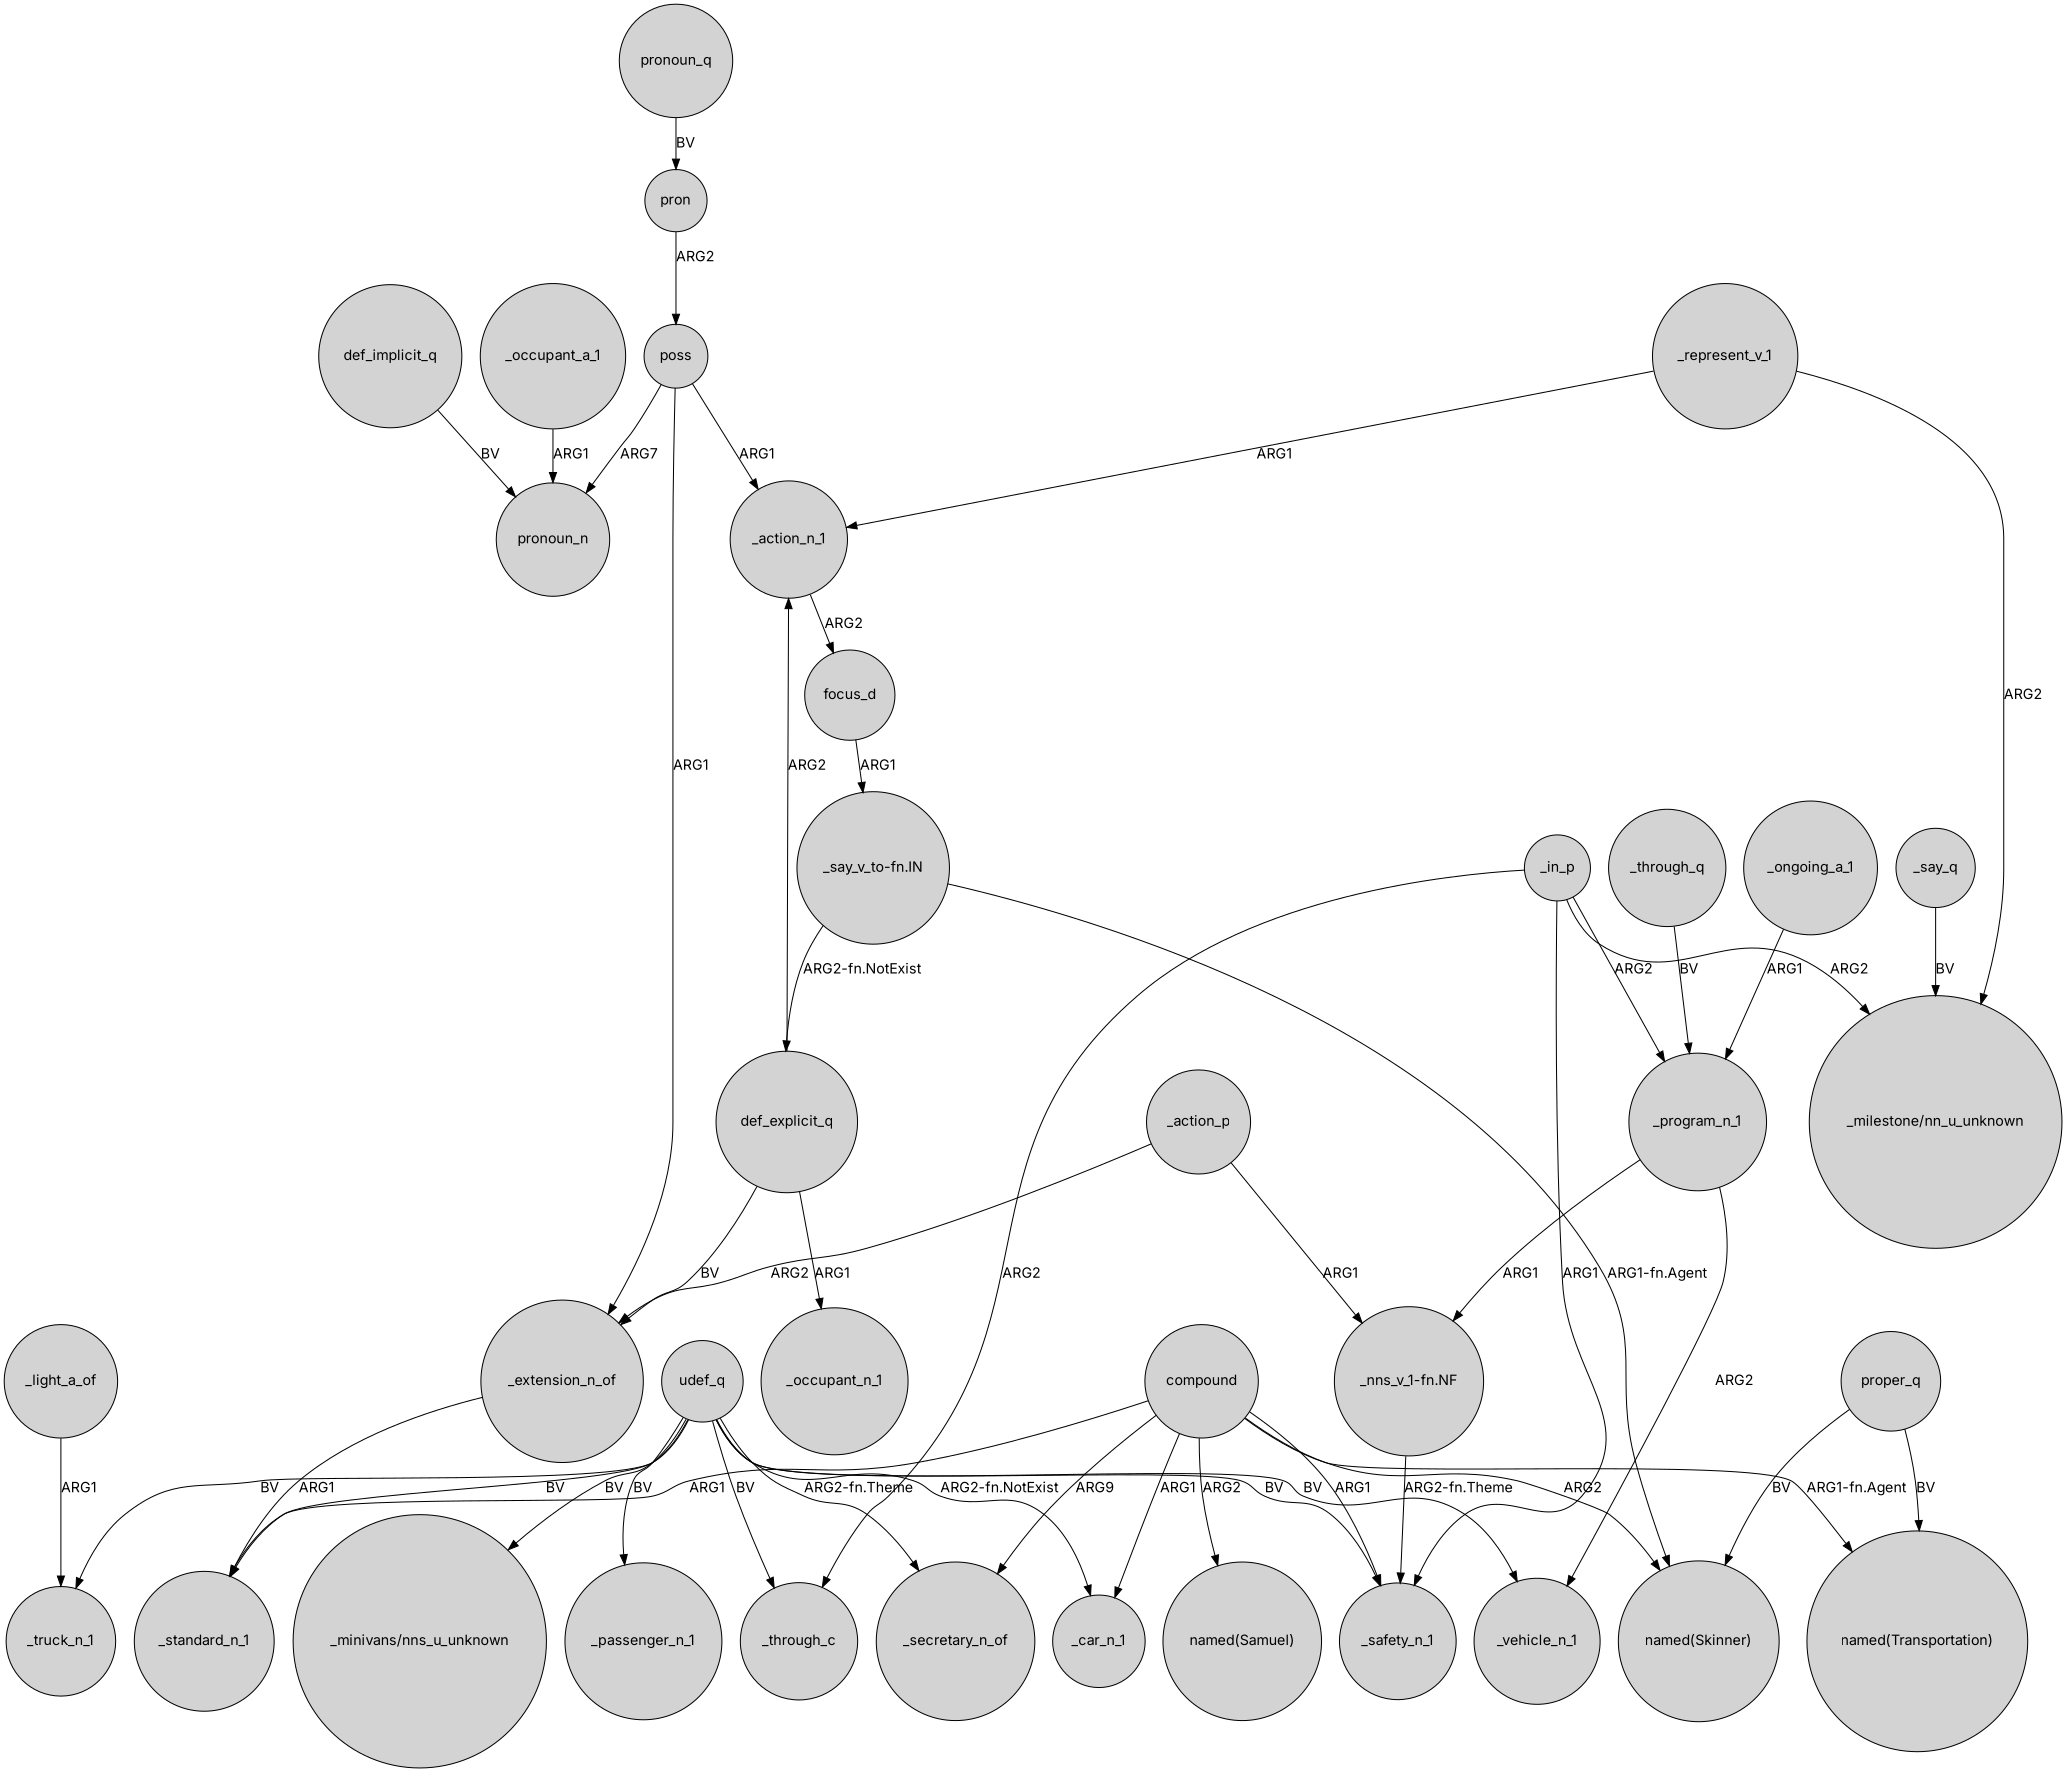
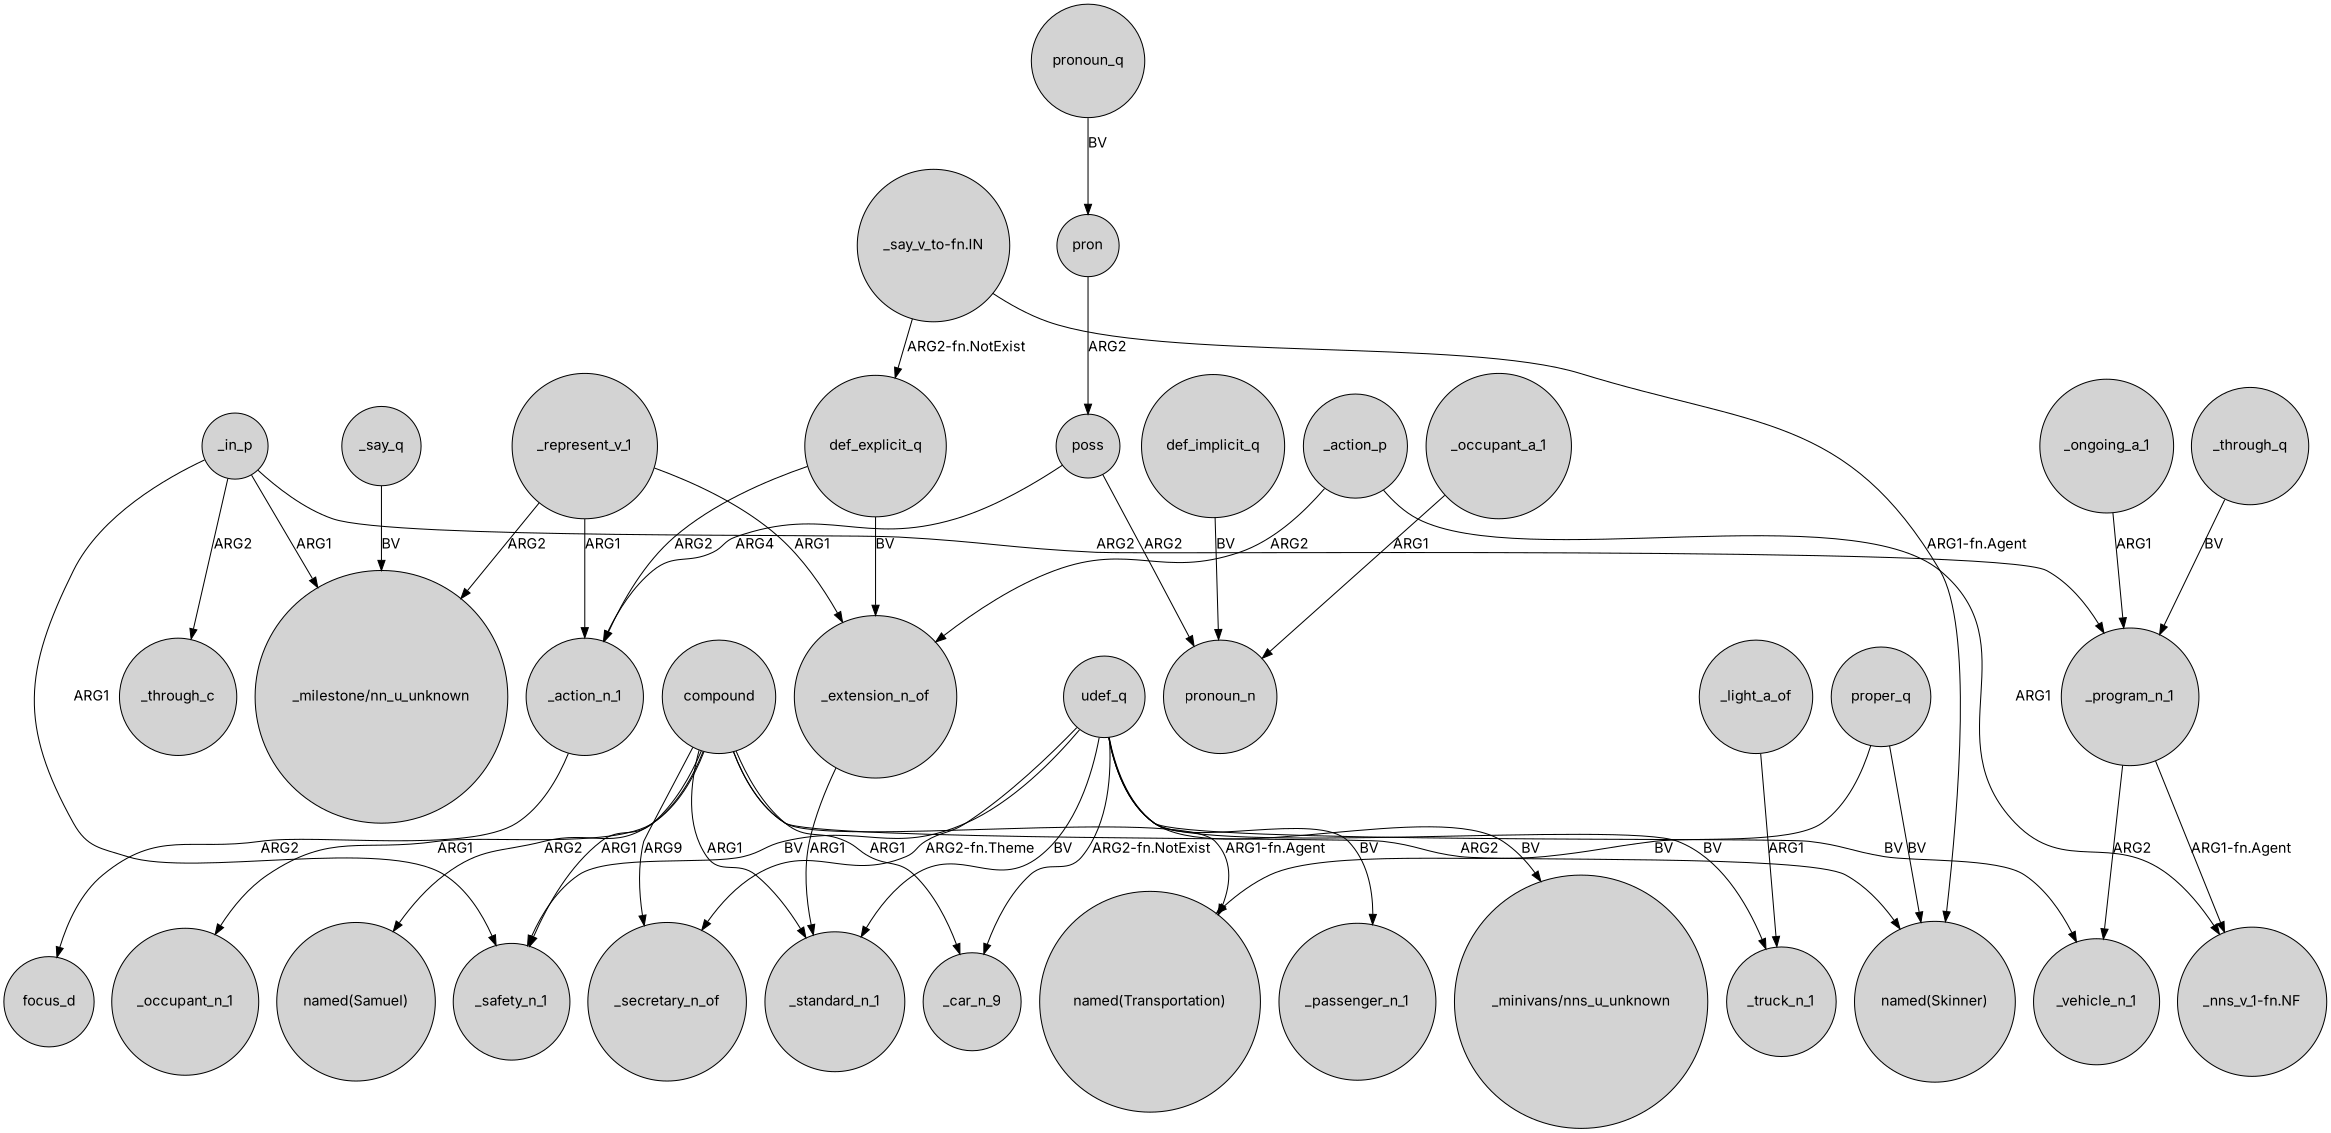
(639, 455) -> (1163, 545)
(757, 455) -> (755, 545)
(859, 761) -> none
(673, 852) -> (761, 522)
(1849, 970) -> (314, 545)
(809, 1245) -> (495, 839)
(1521, 1274) -> (2241, 849)
(738, 1501) -> none
(1403, 1515) -> none
(1099, 1641) -> (972, 1002)
